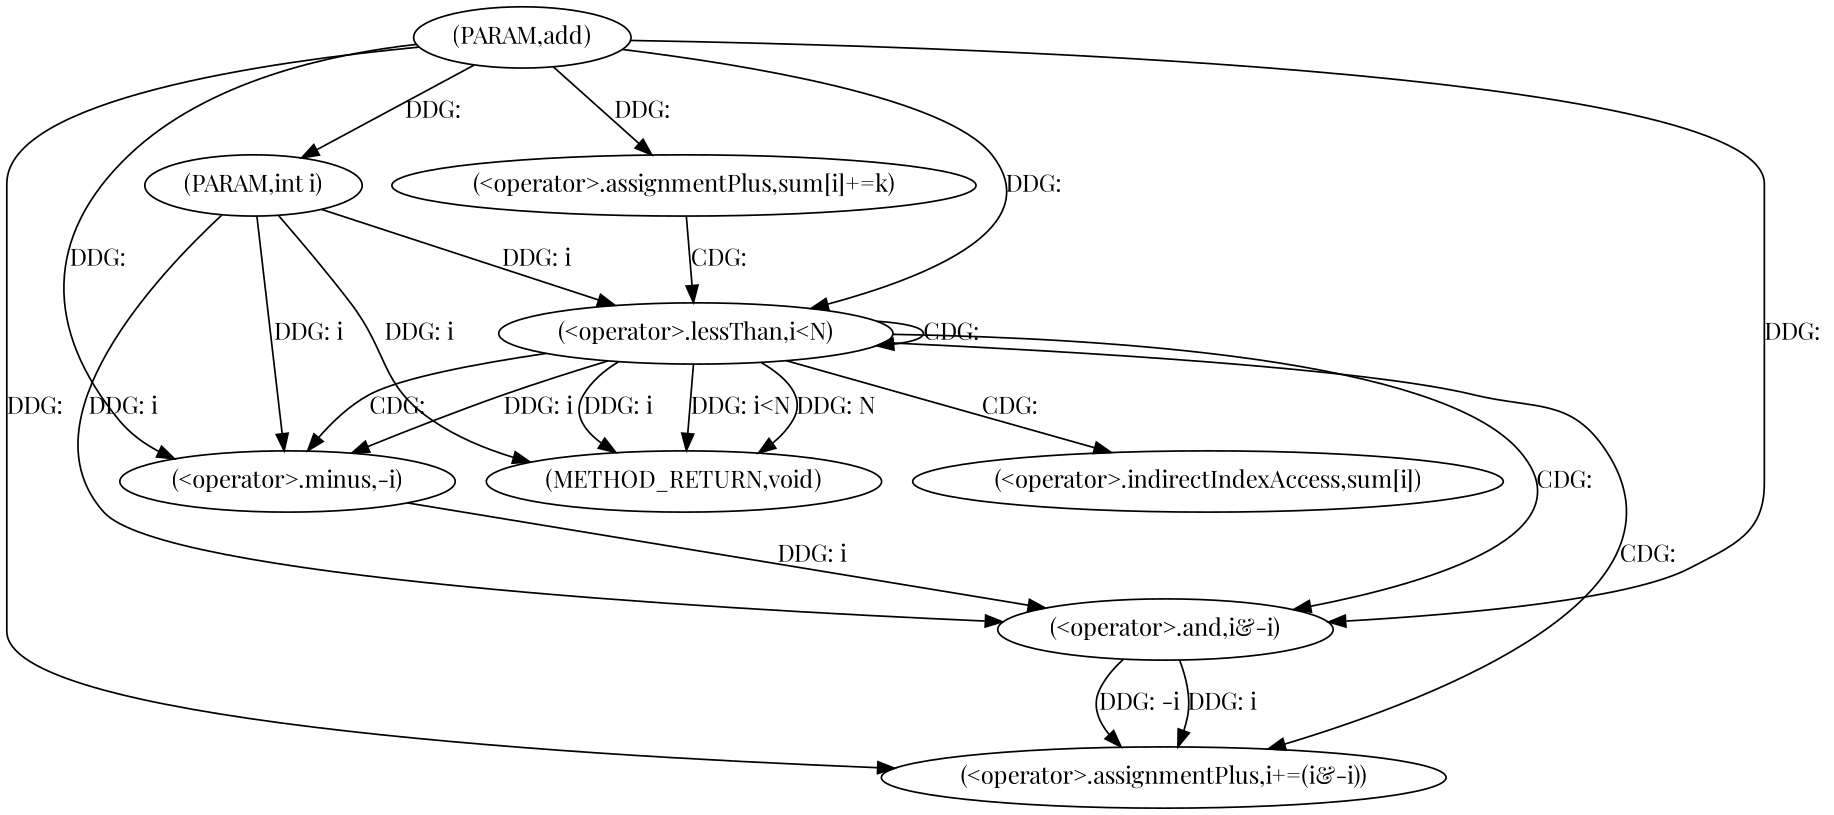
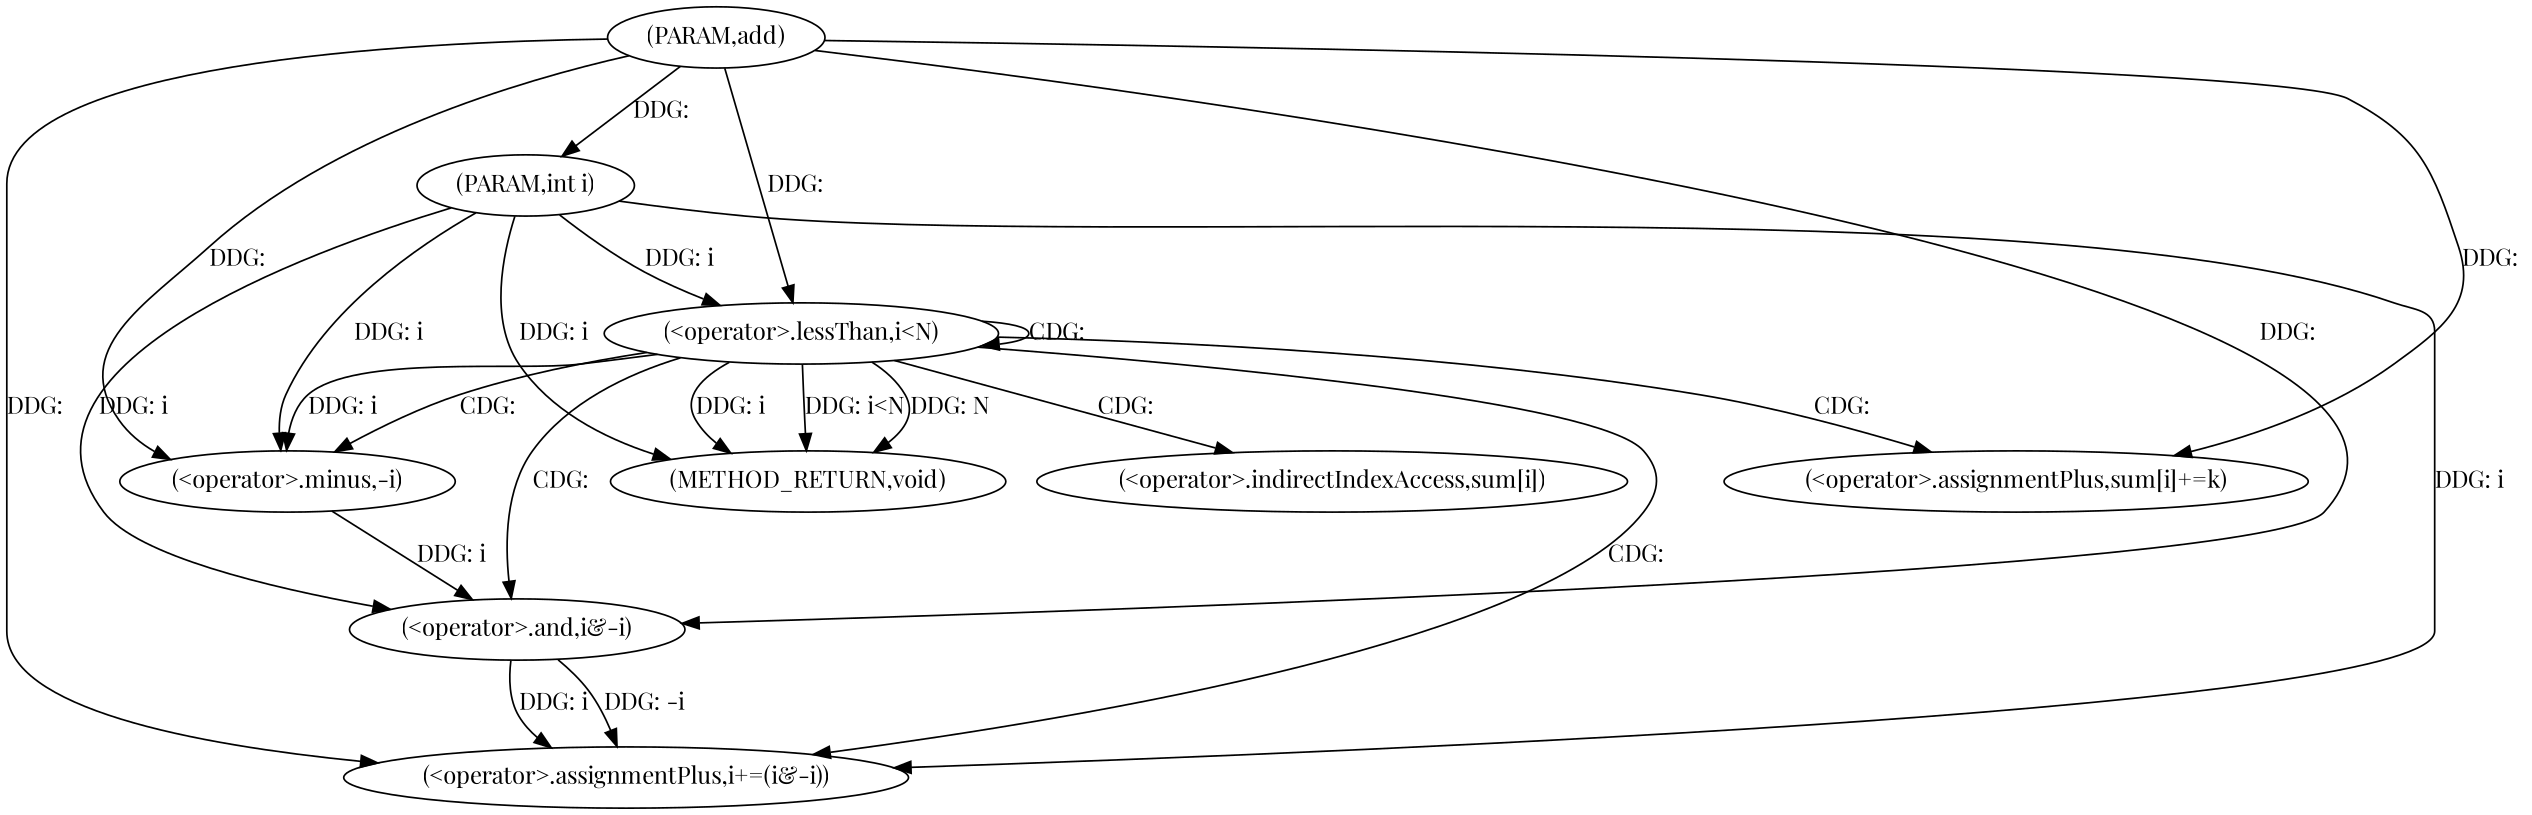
(689, 251) -> (1460, 364)
none -> (2357, 294)
